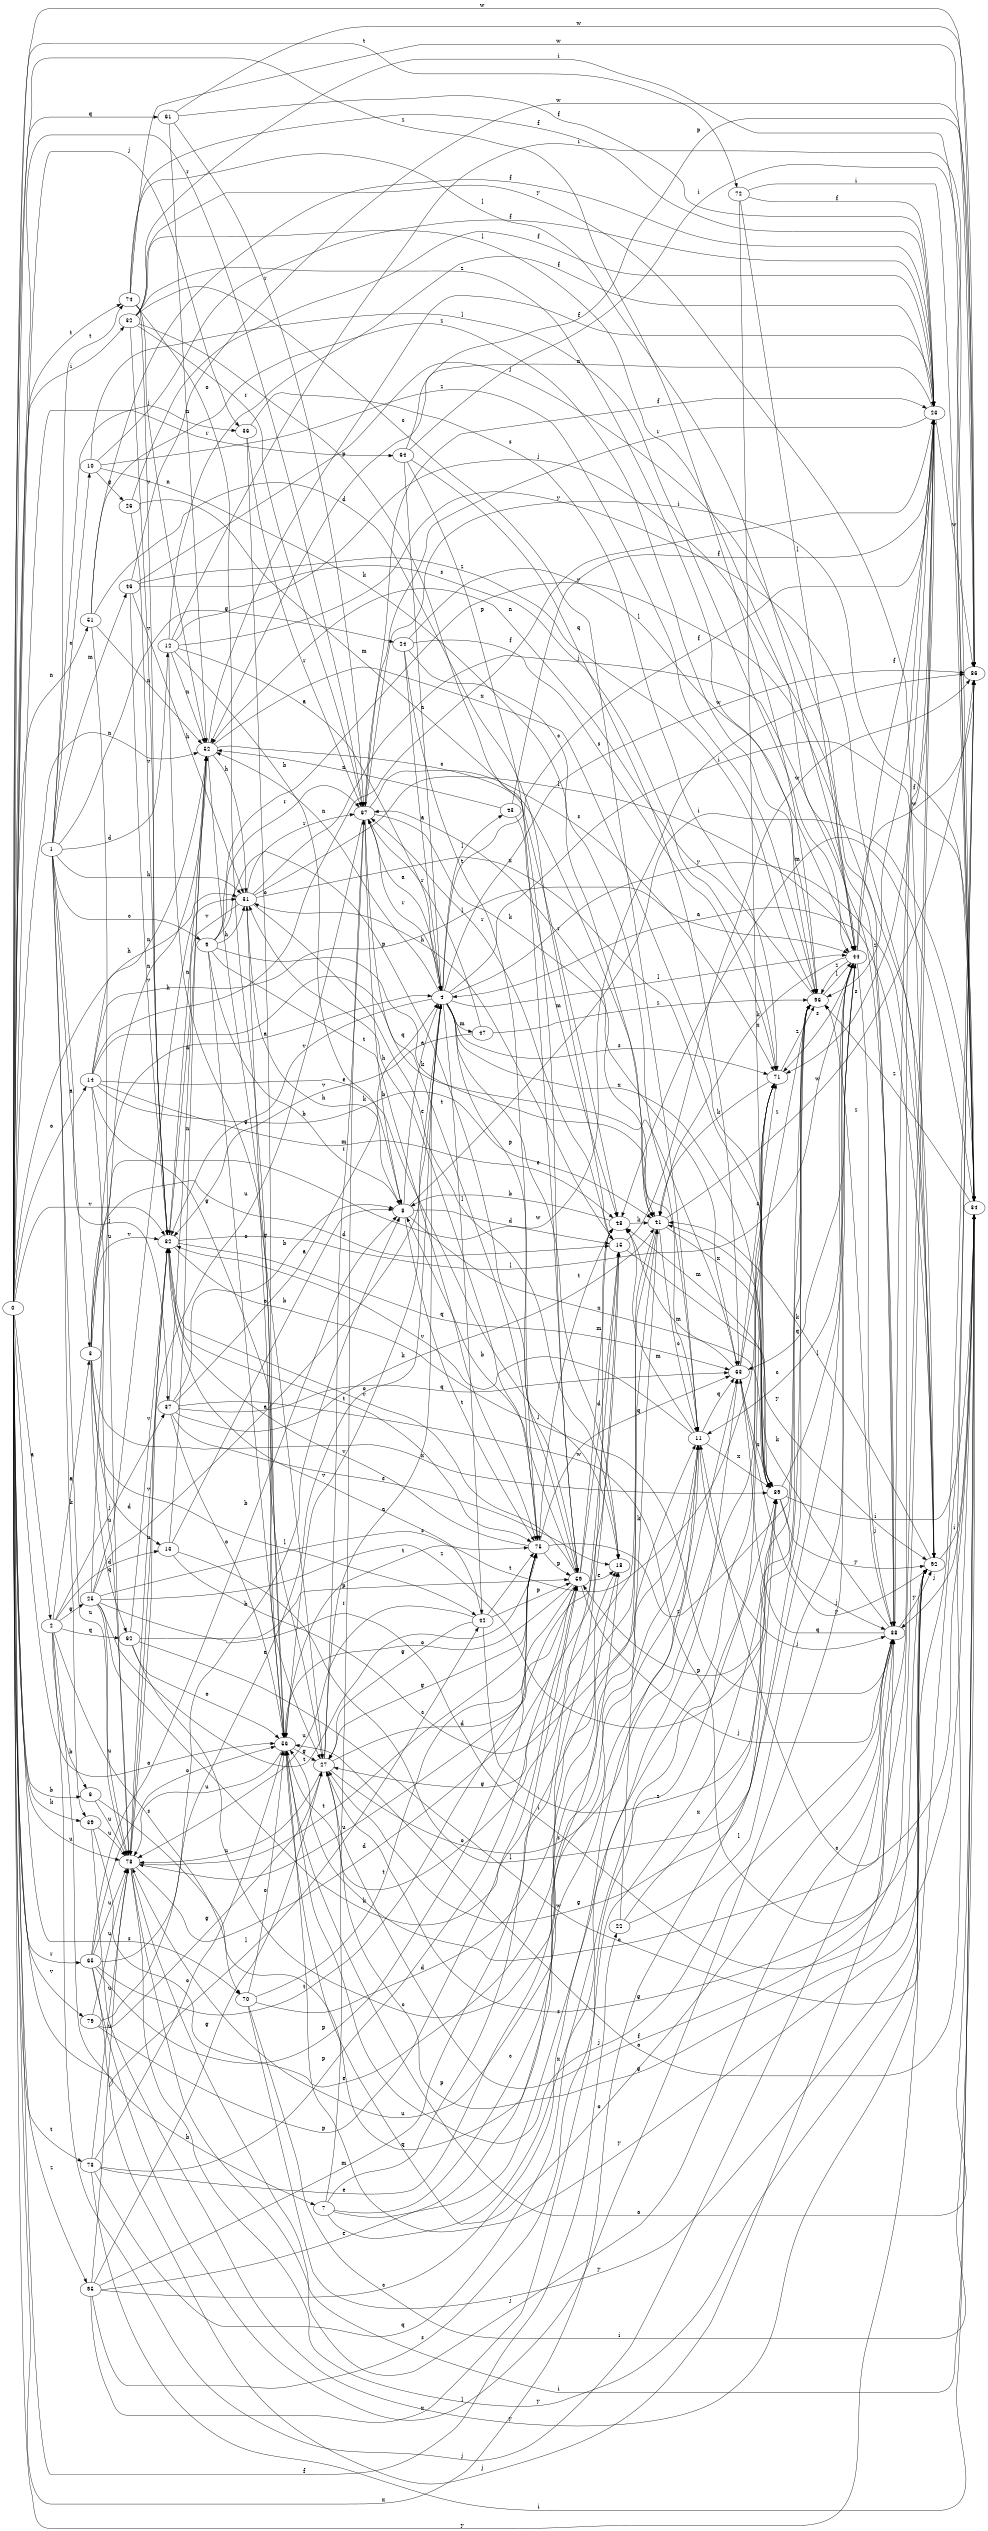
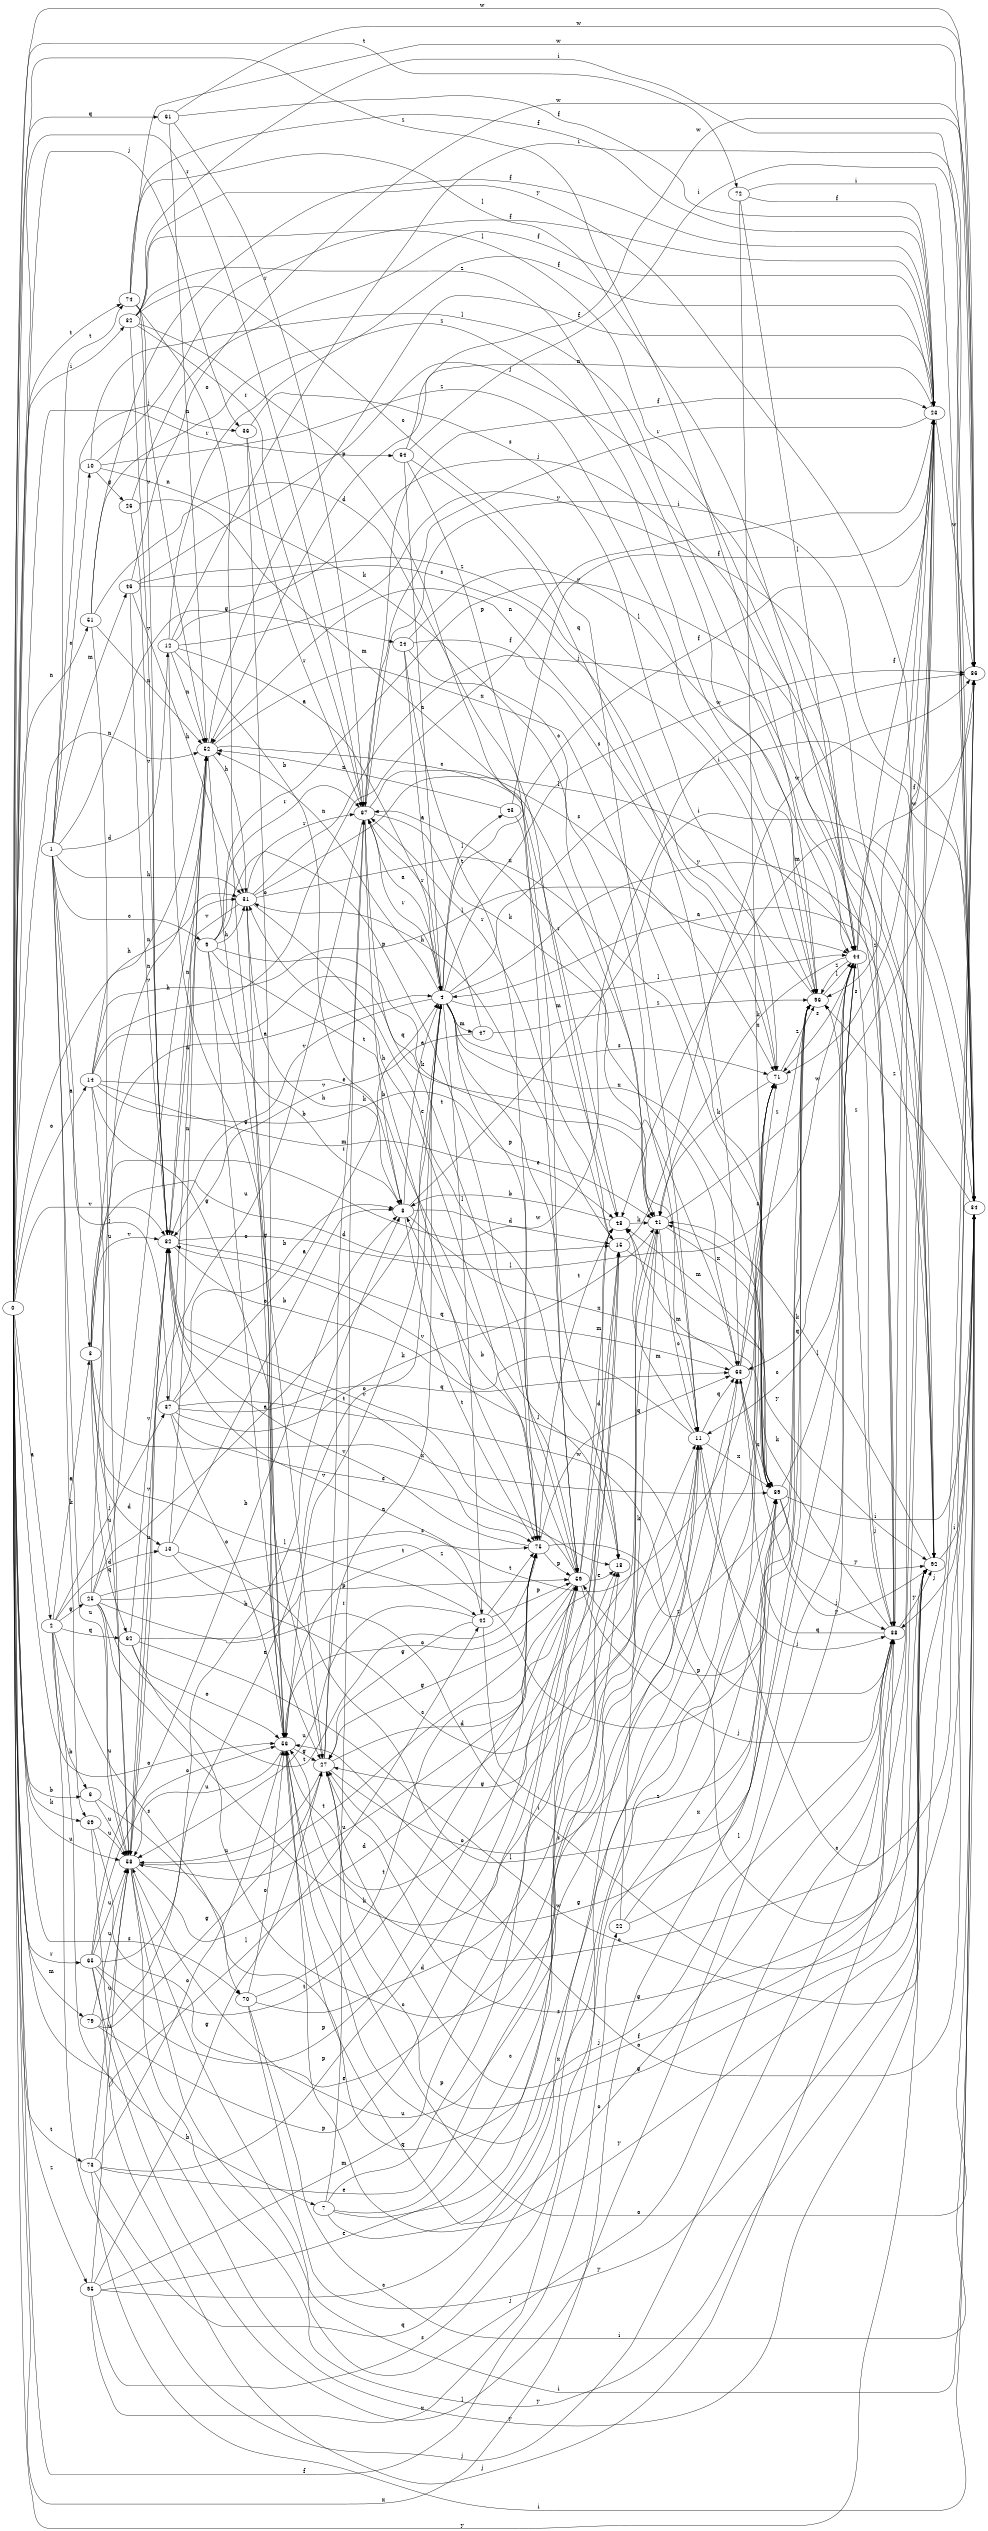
(699, 130) -> (699, 130)
(130, 1862) -> (130, 1862)
(52, 1971) -> (52, 1971)
